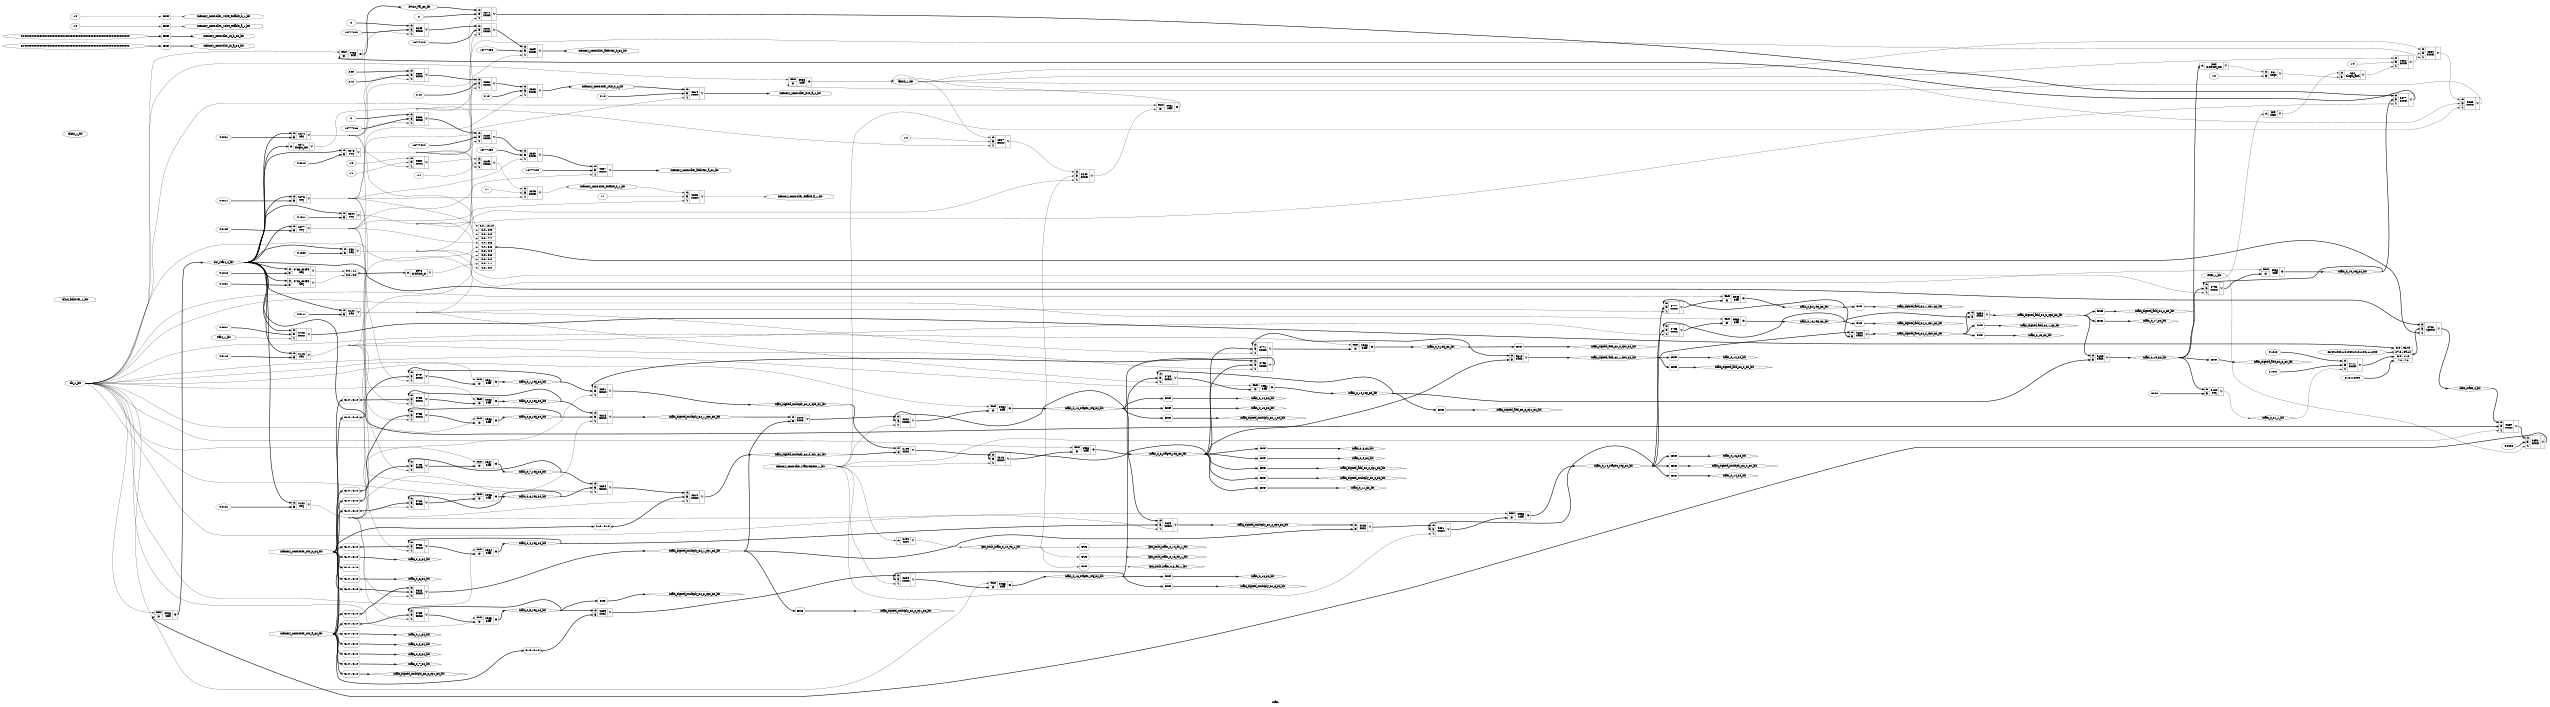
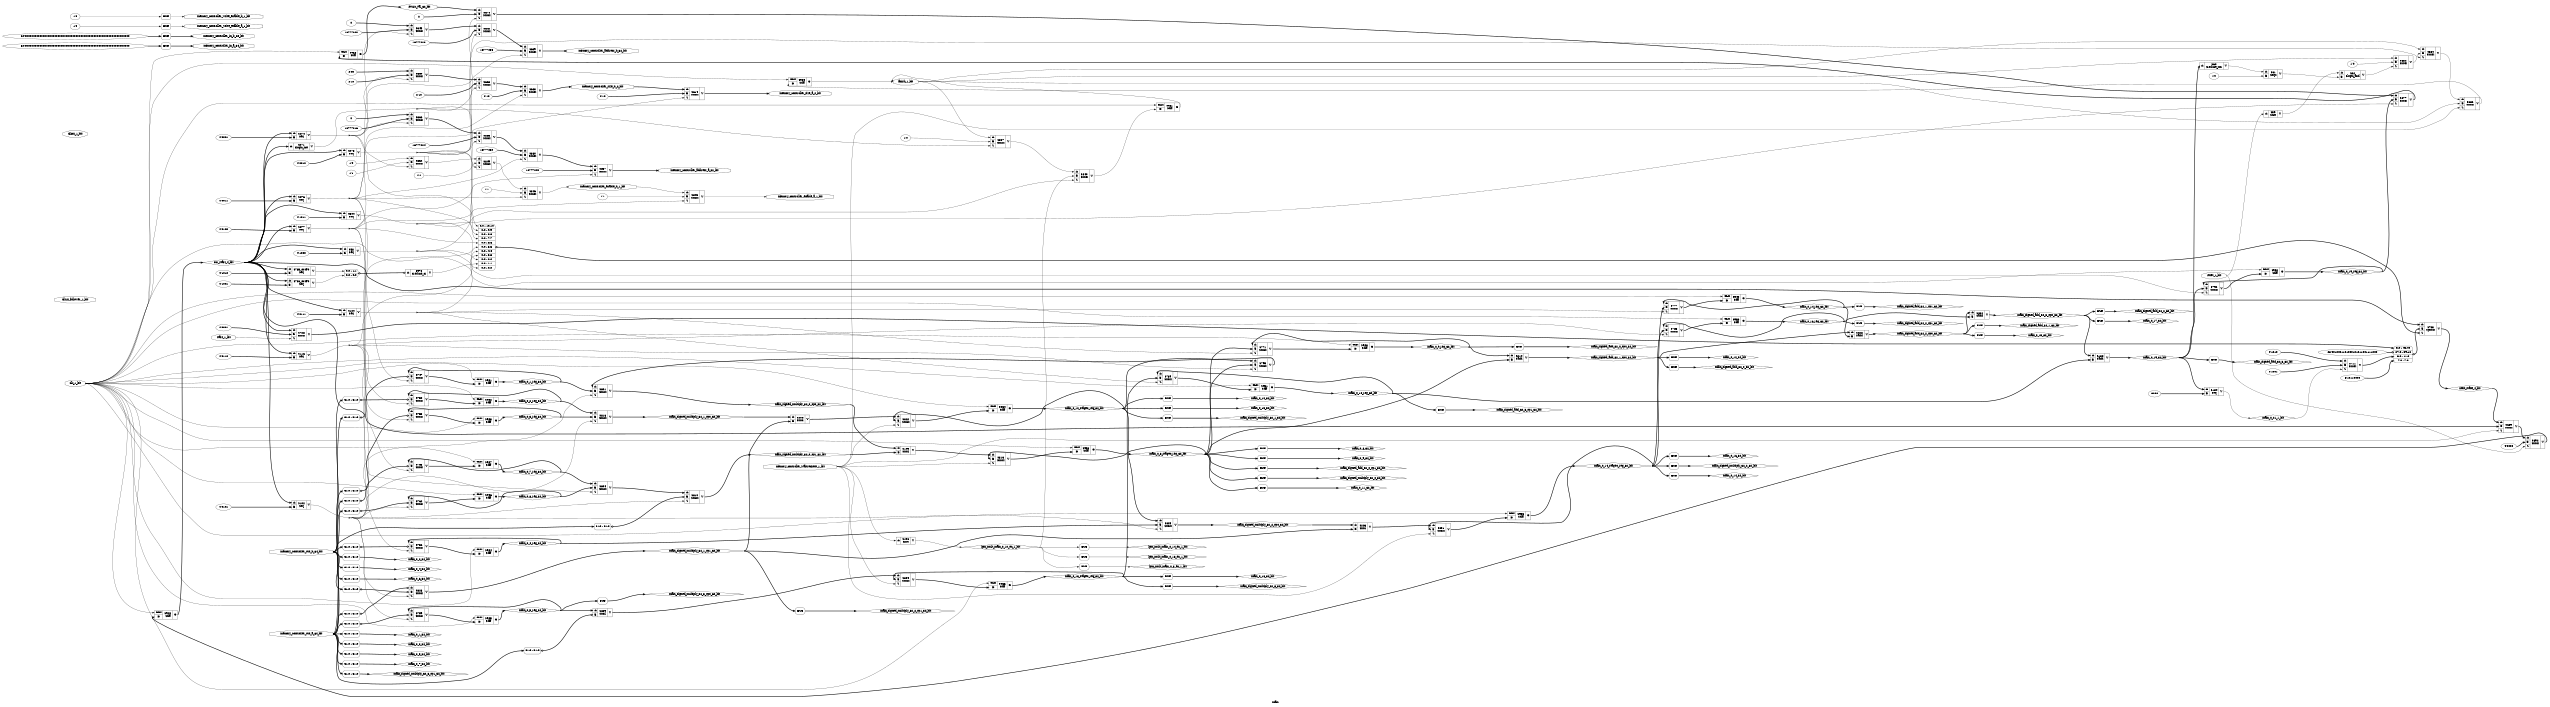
(1814, 307) -> (1814, 307)
none -> (419, 569)
